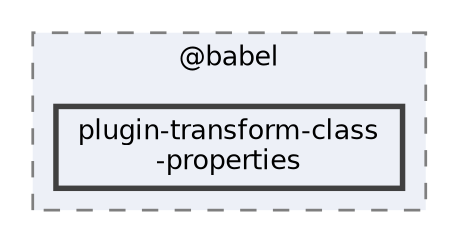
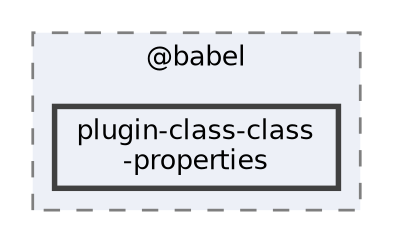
(229, 147) -> (196, 147)
